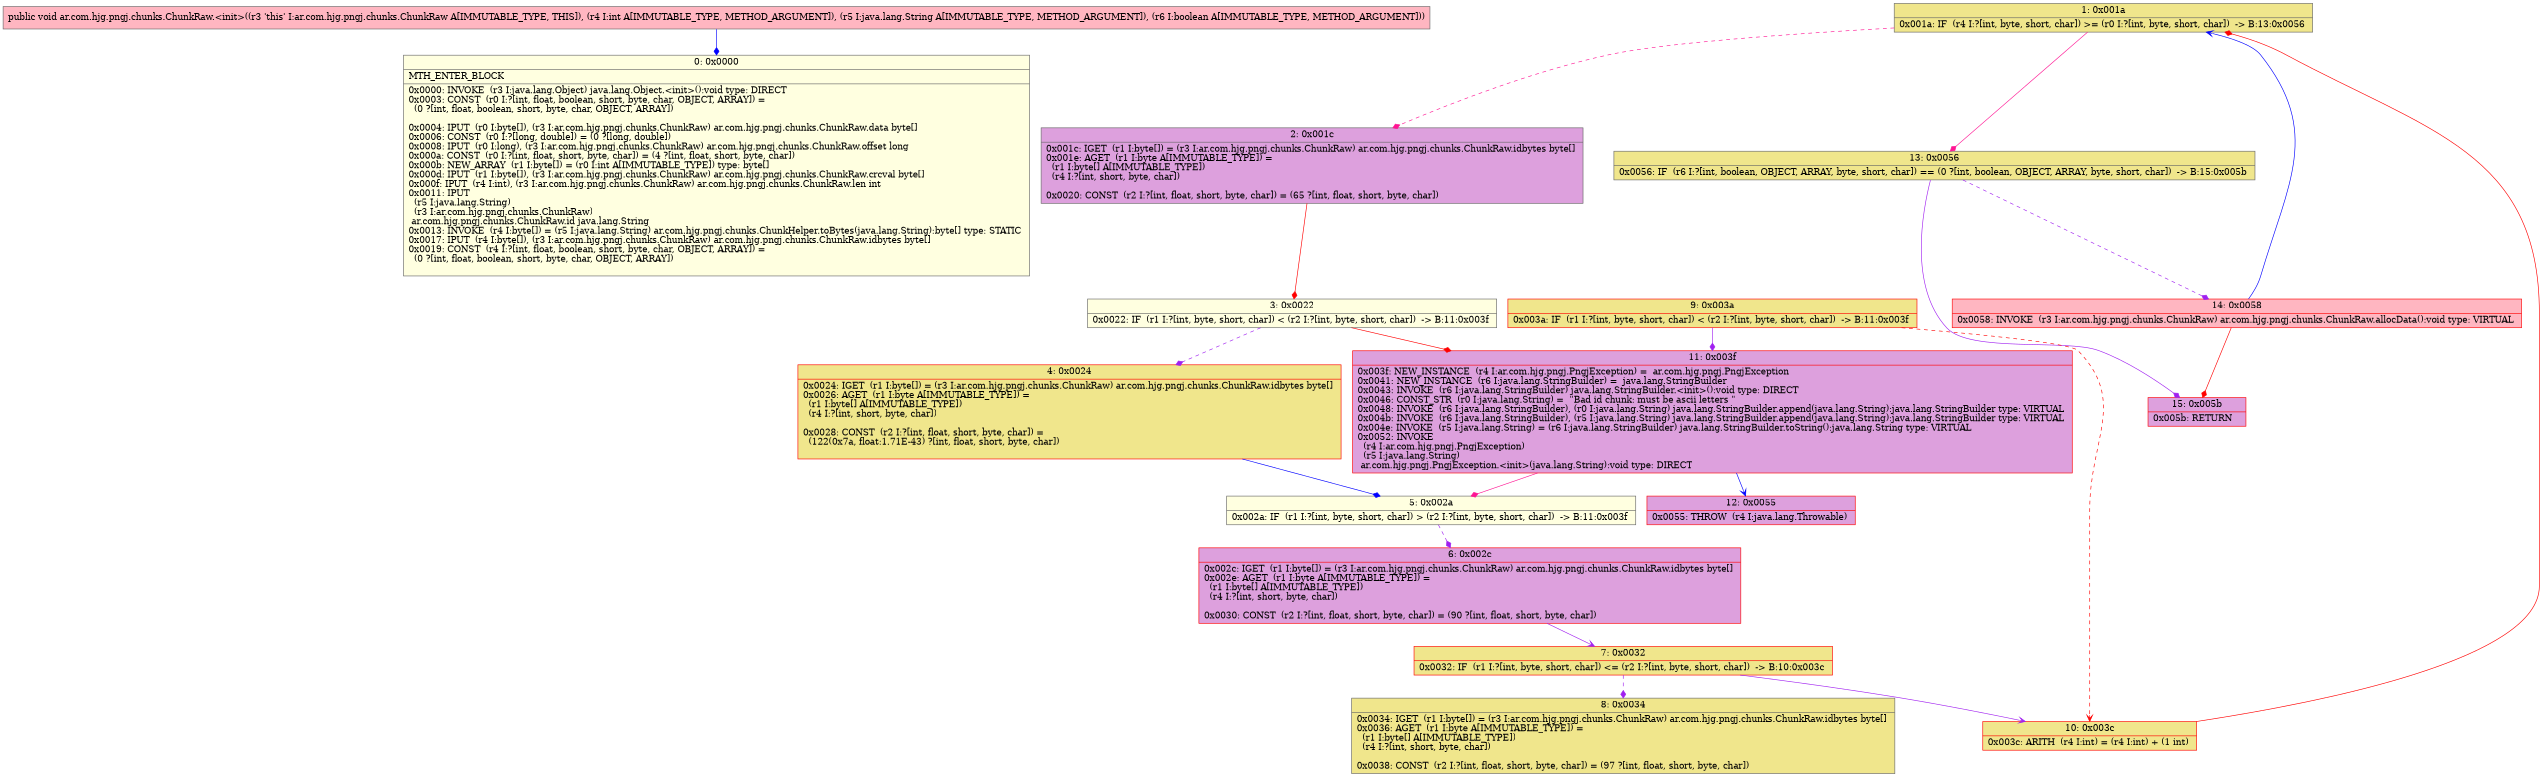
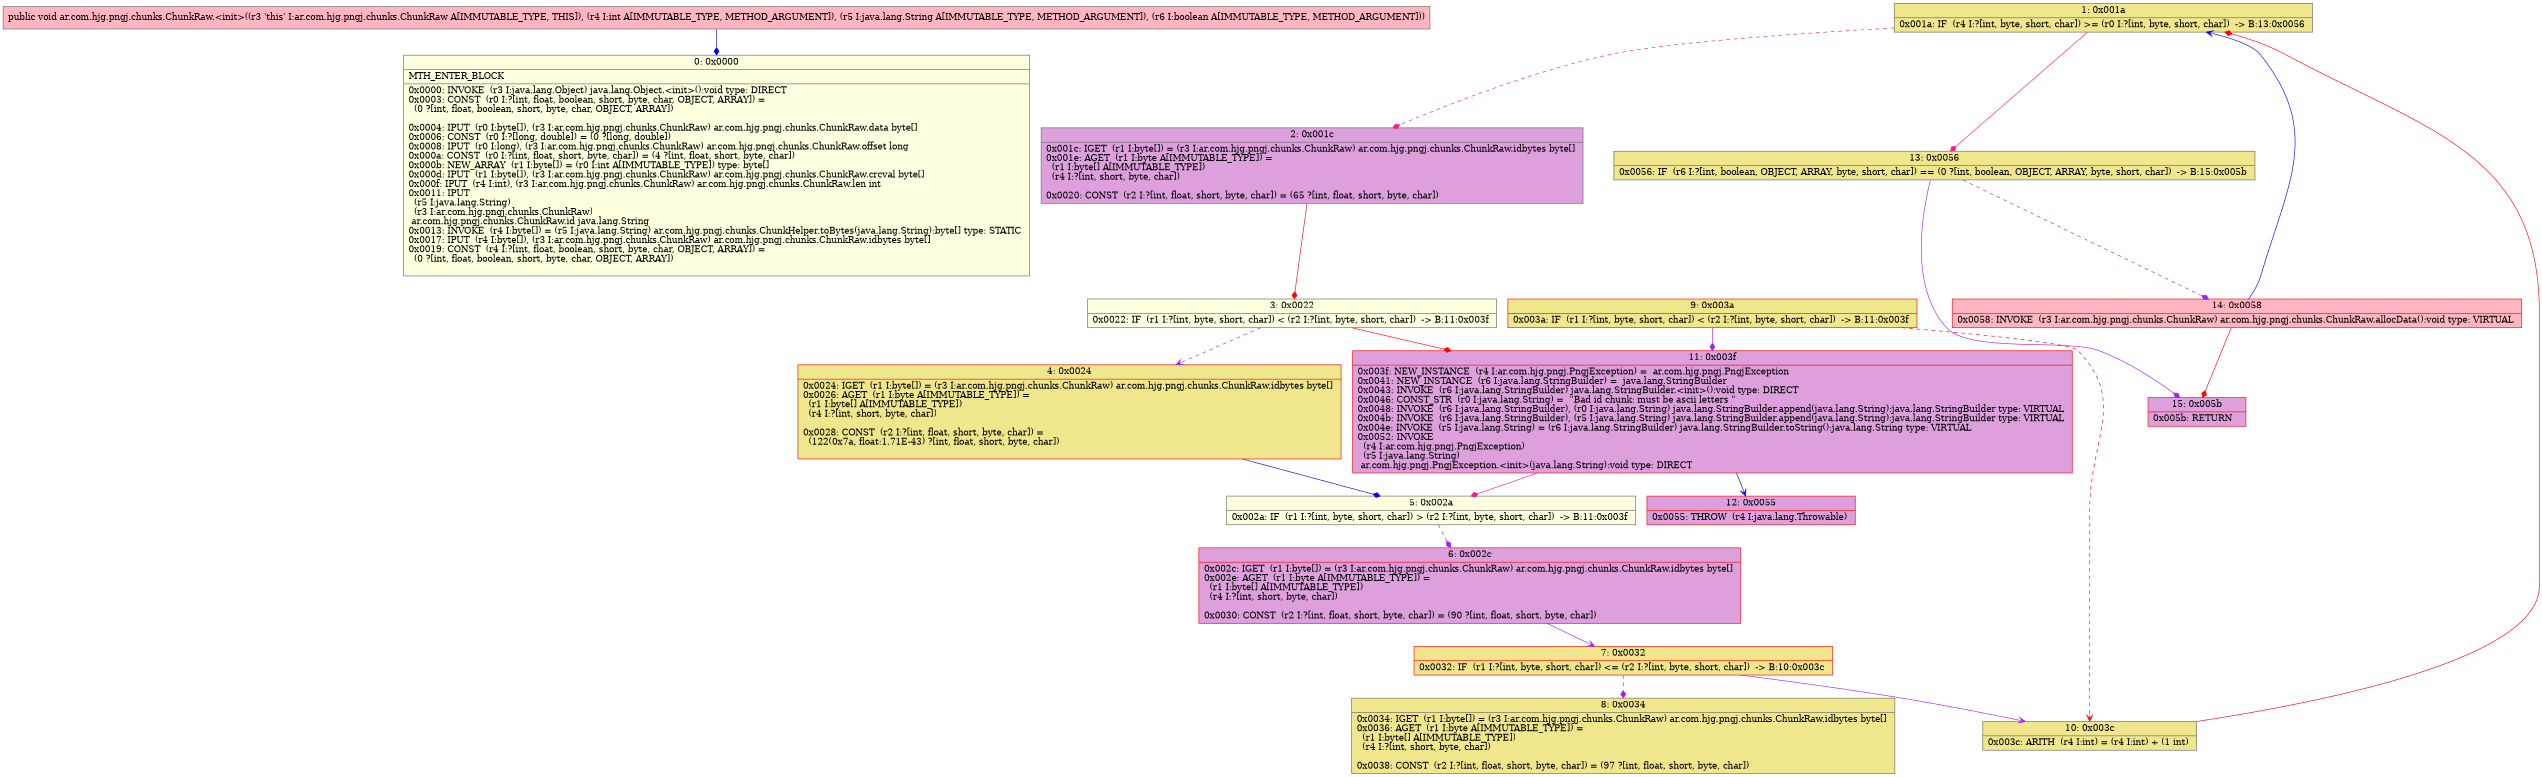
(1222, 345) -> (1221, 345)
(2090, 736) -> (2090, 736)
